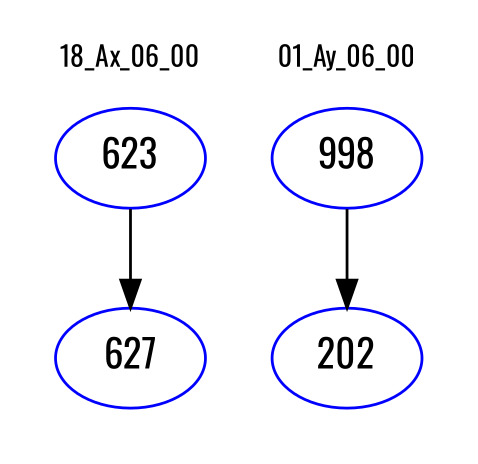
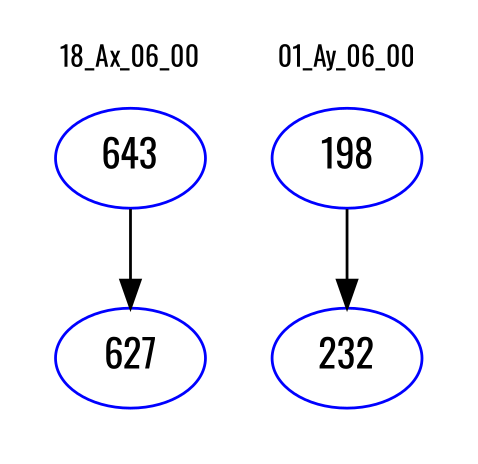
(130, 158) -> (130, 158)
(347, 158) -> (347, 158)
(347, 358) -> (347, 358)
